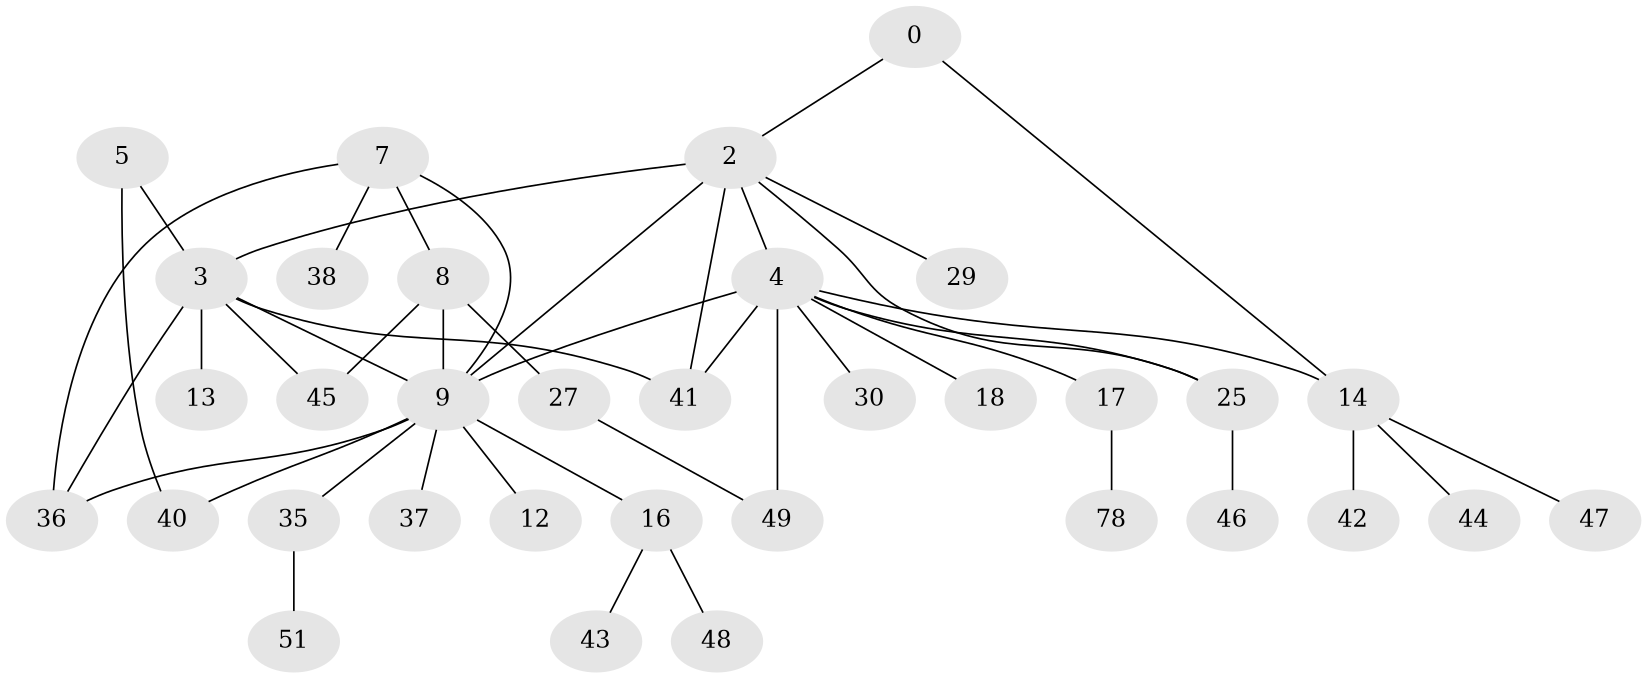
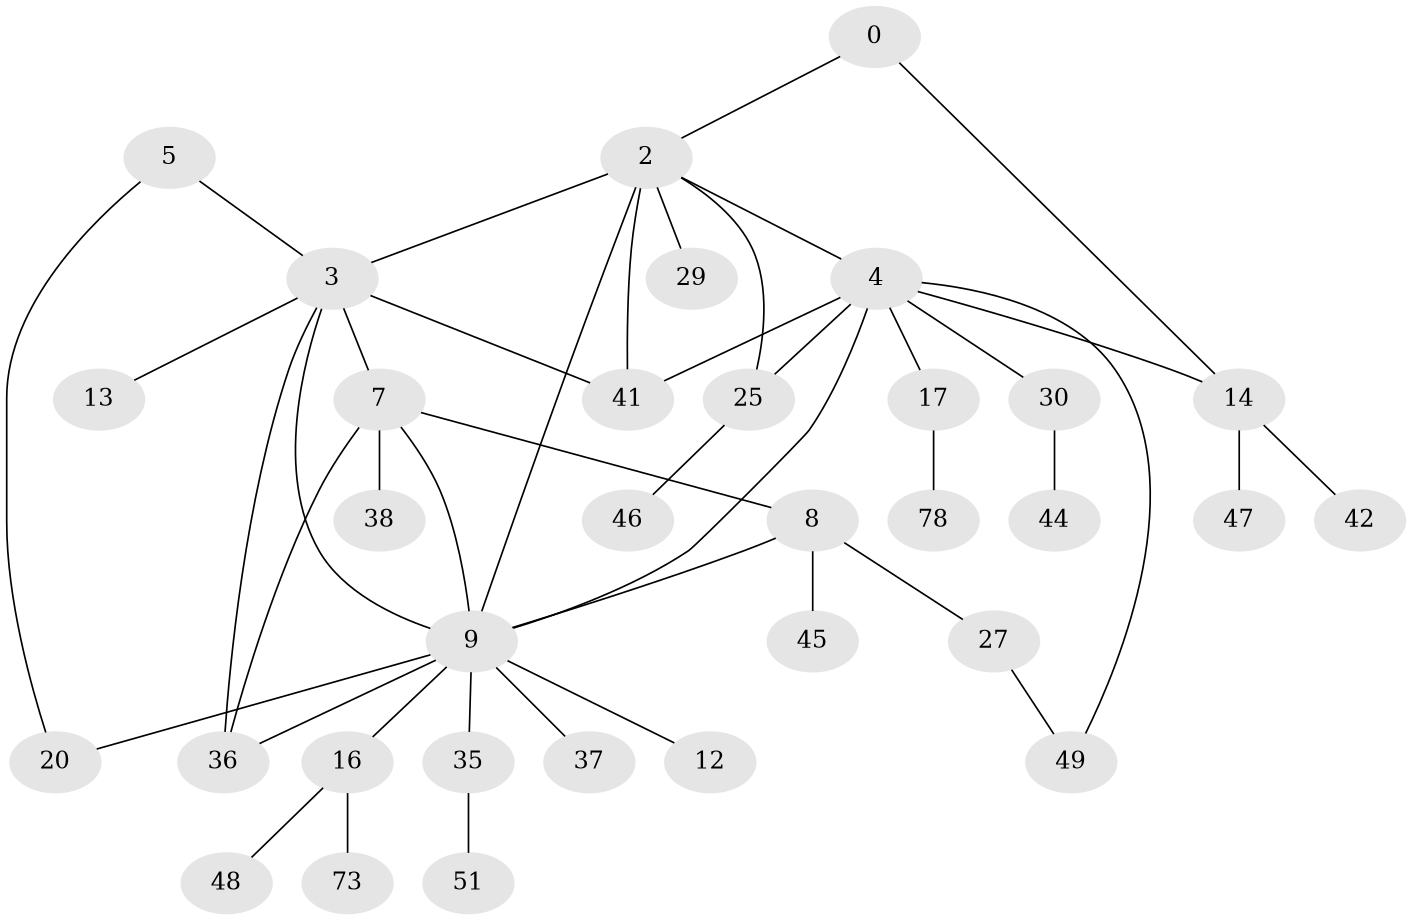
(262, 339) -> (356, 339)
(991, 400) -> none
(1414, 460) -> (1055, 460)
(173, 521) -> (55, 762)
(596, 641) -> (348, 883)
